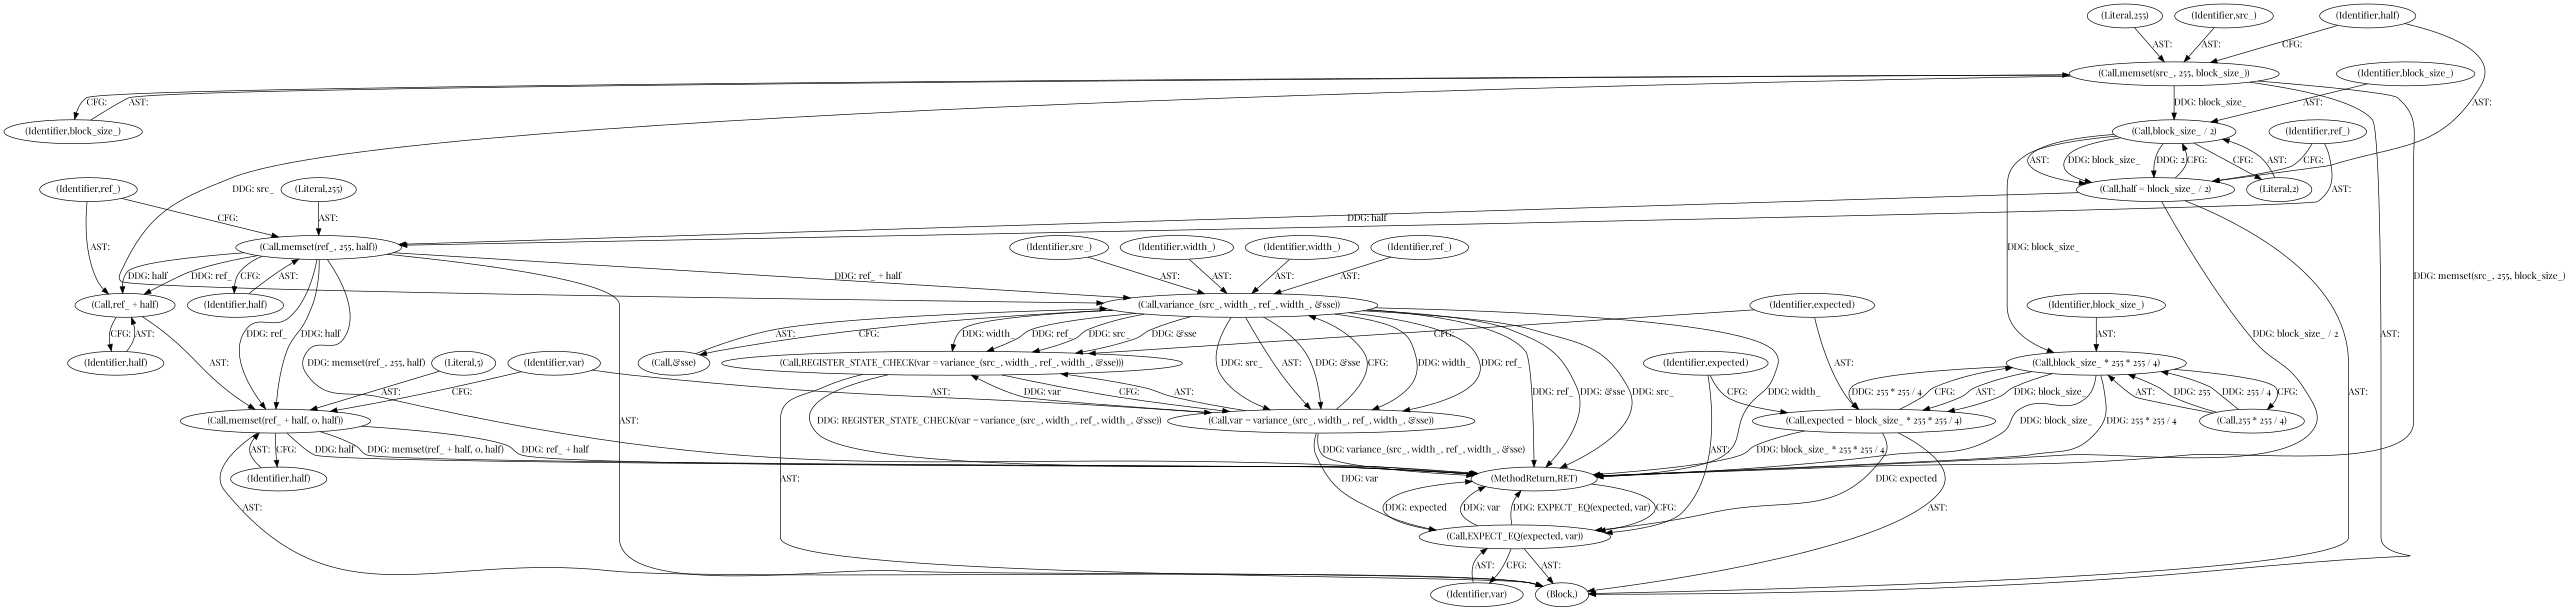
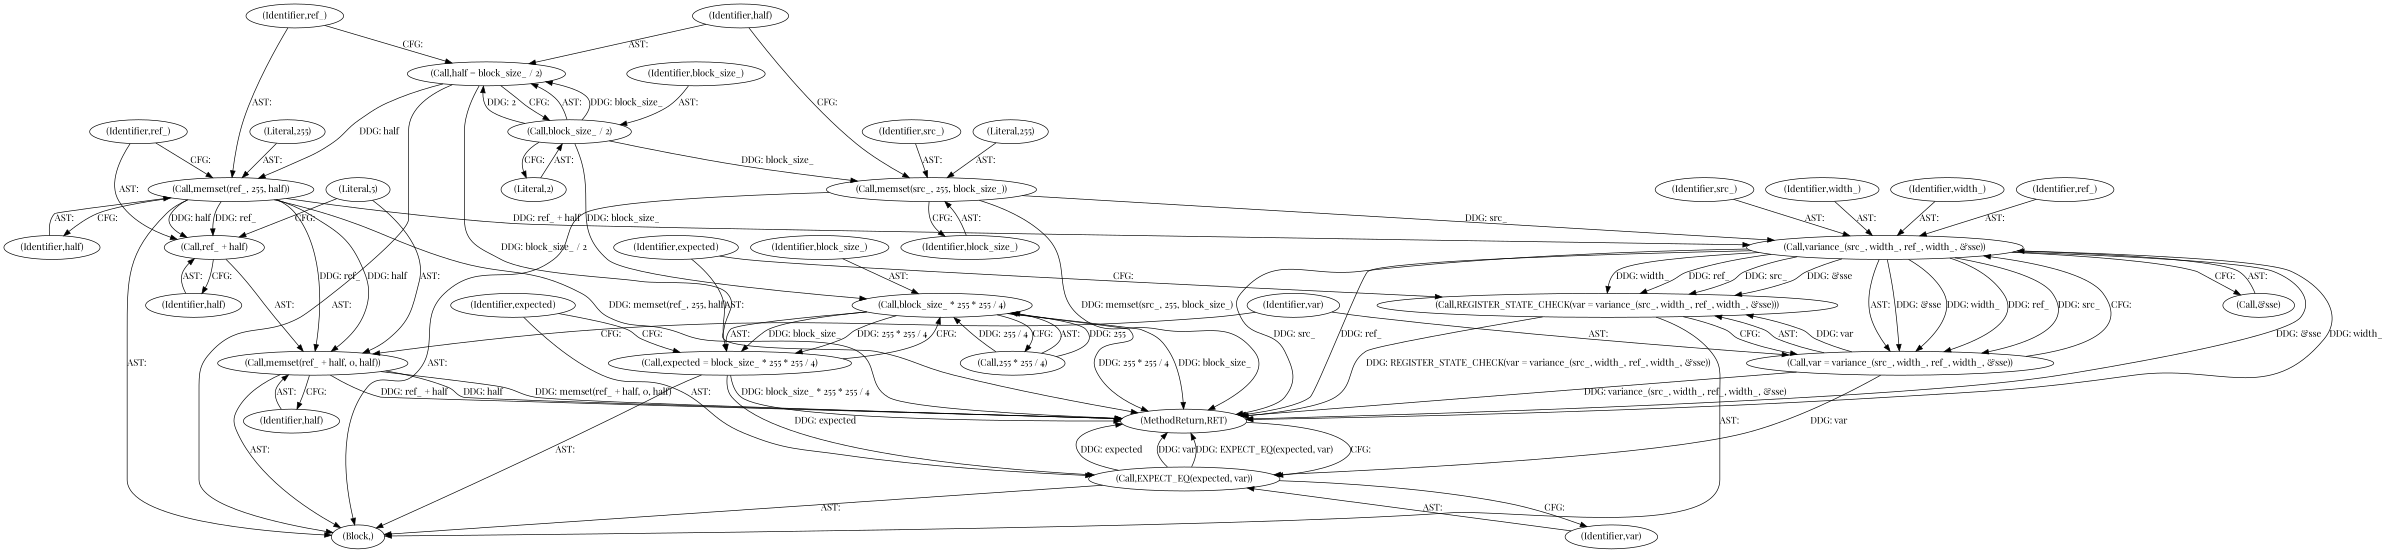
(2174, 99) -> (730, 164)
none -> (291, 217)
